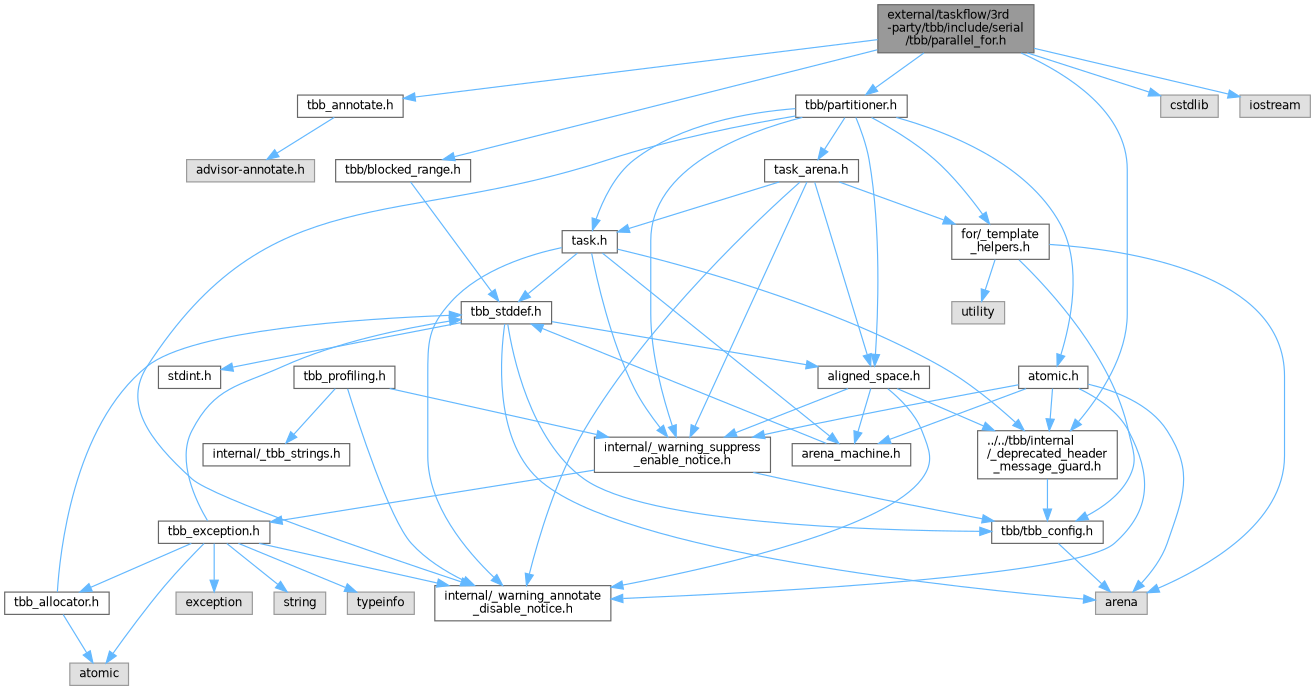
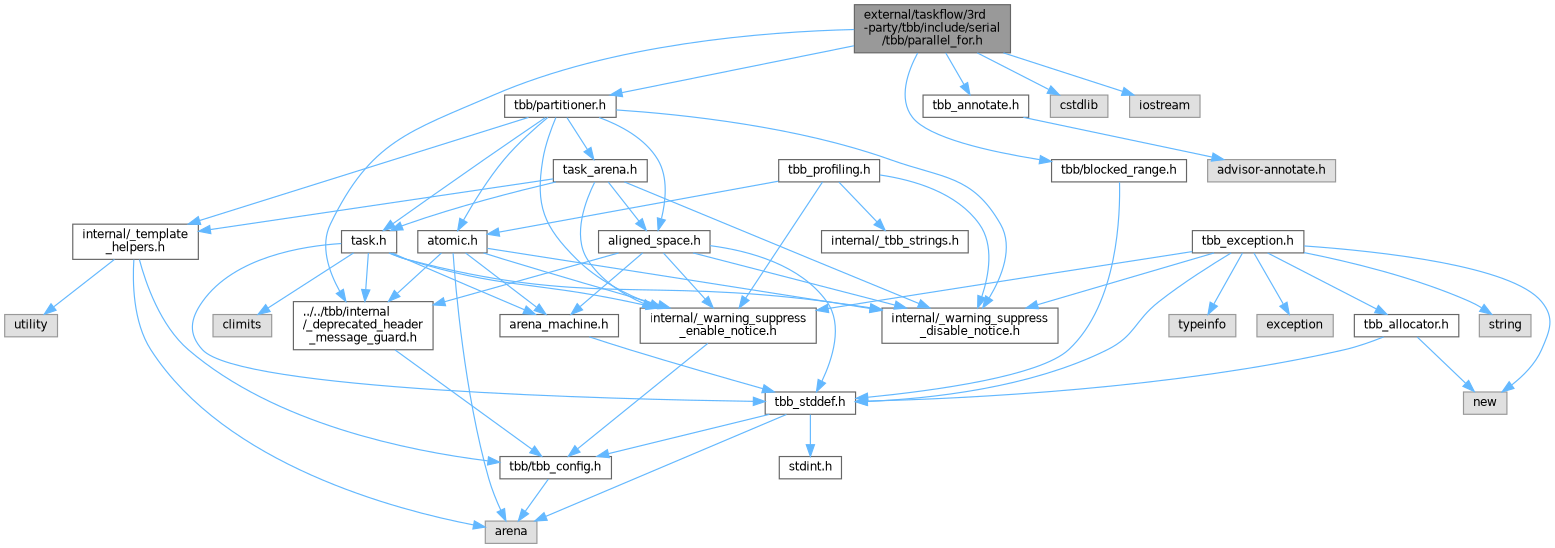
none -> (639, 207)
(1001, 242) -> (136, 242)
none -> (242, 326)
(679, 343) -> (792, 271)
(446, 494) -> (1010, 280)
(523, 603) -> (970, 326)
(99, 674) -> (1485, 403)
